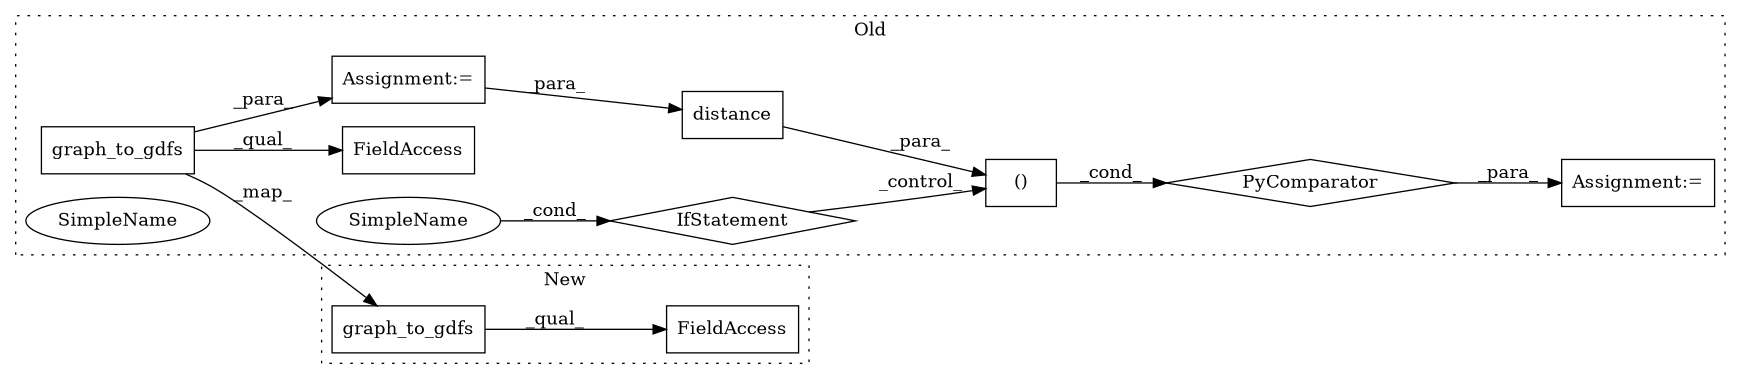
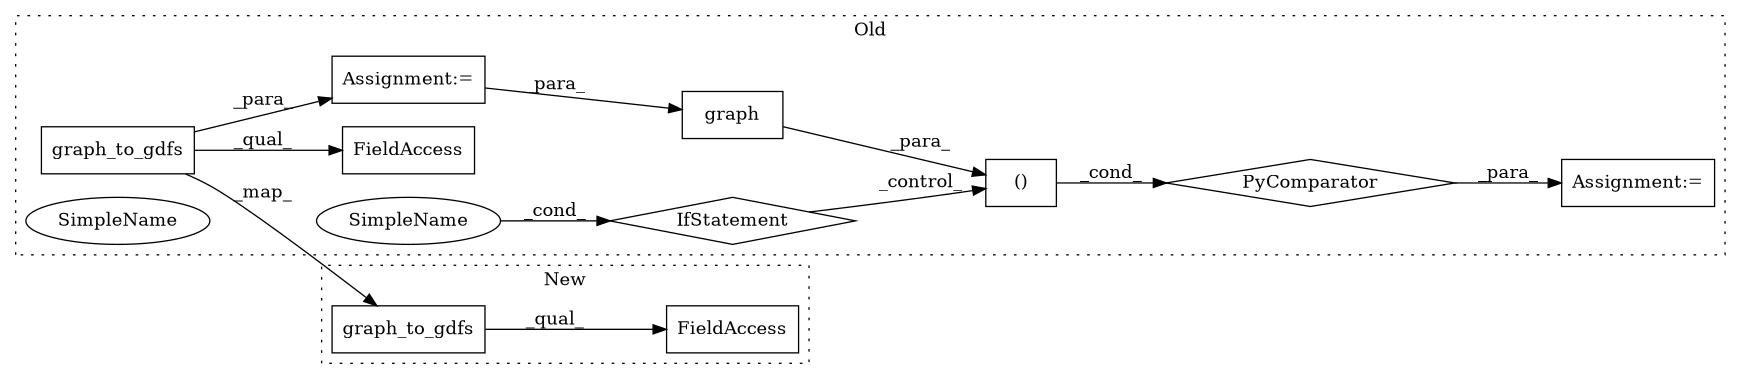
(733, 115) -> (733, 115)
